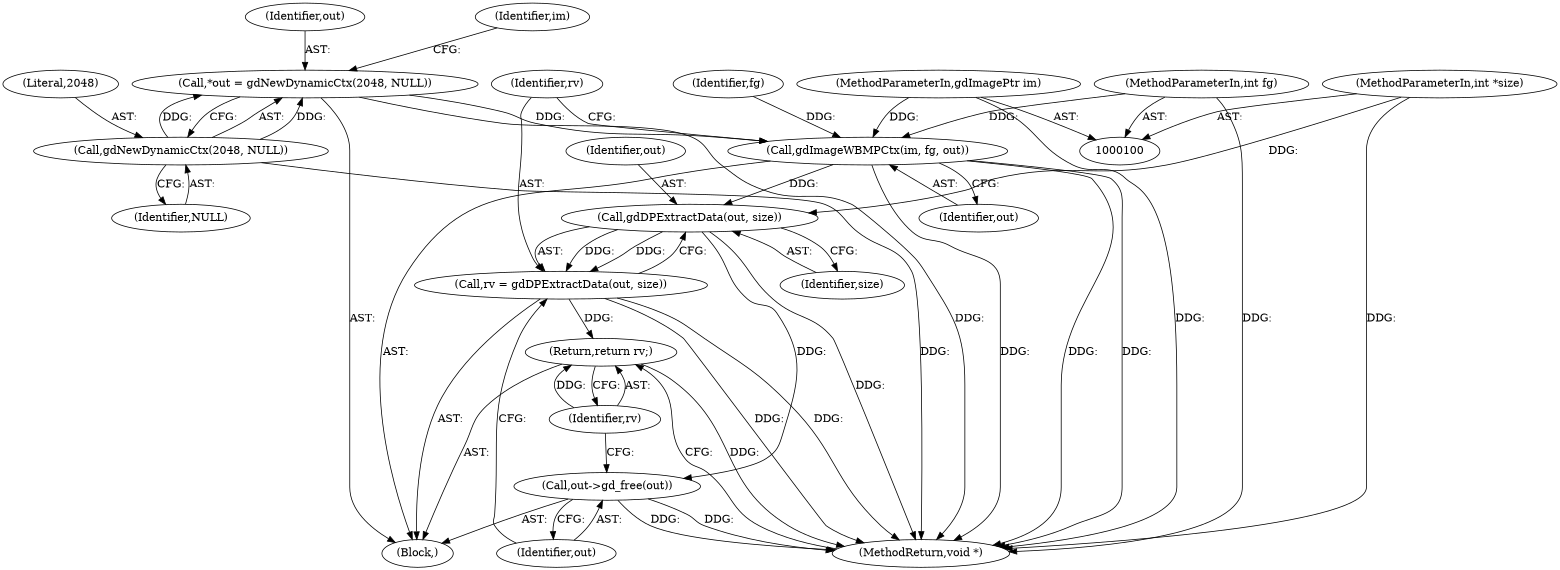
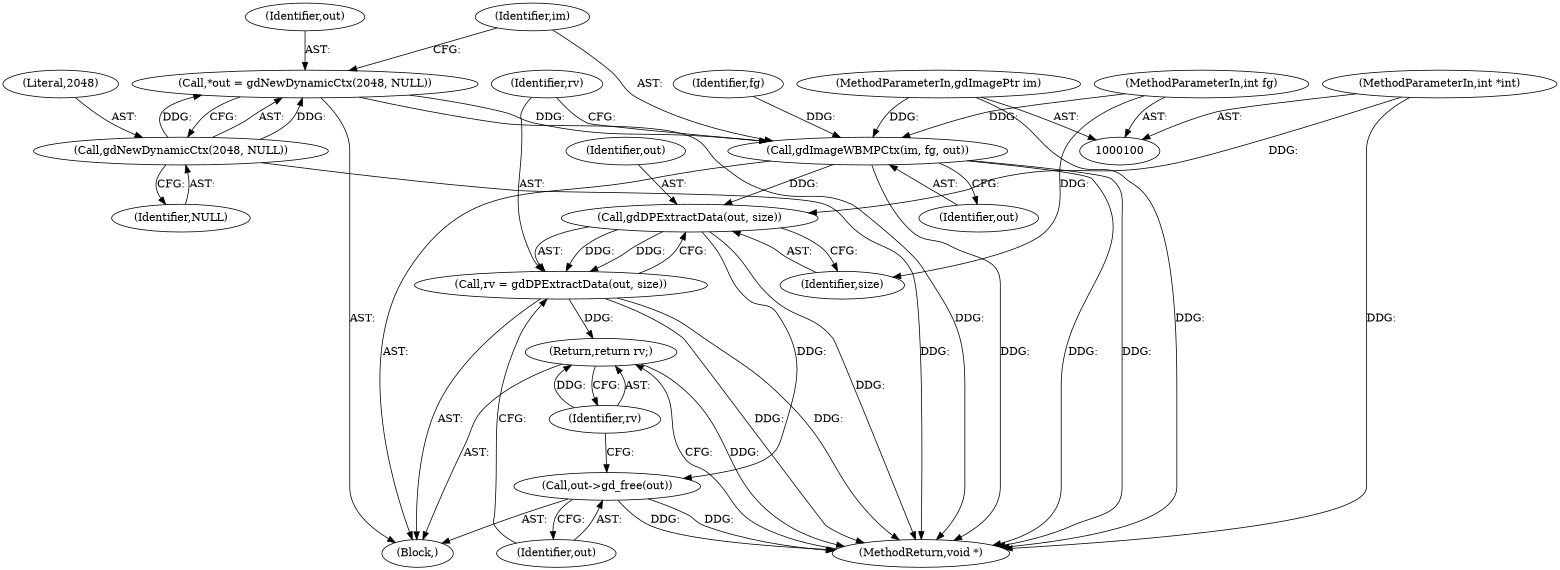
(1440, 84) -> (1440, 84)
none -> (649, 104)
(1242, 412) -> (1055, 218)
